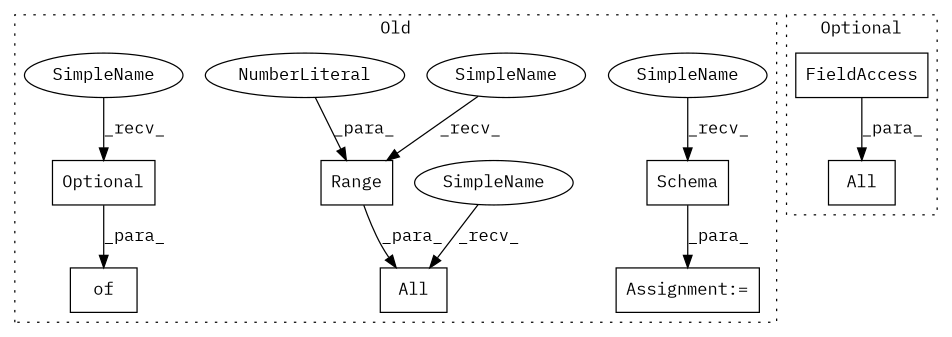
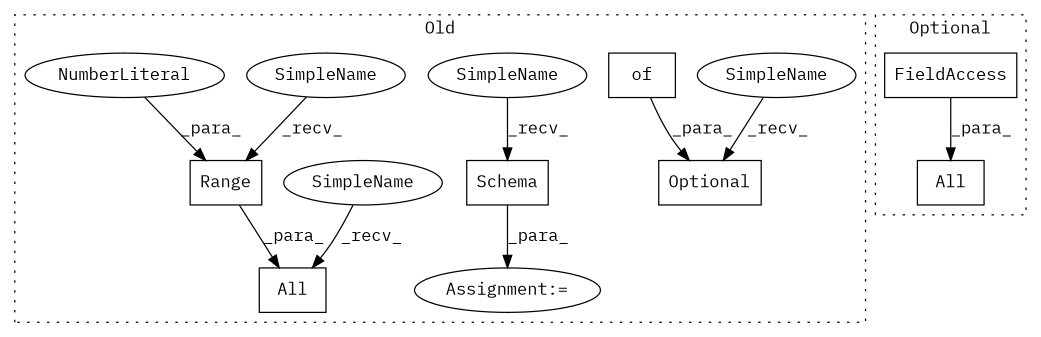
(104, 230) -> (664, 125)
(688, 290) -> (507, 290)
